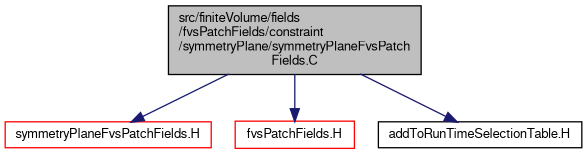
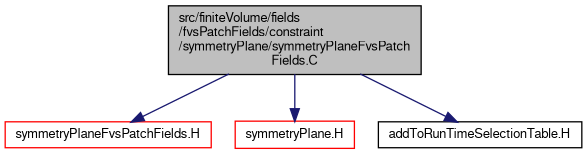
(295, 135) -> (295, 135)
